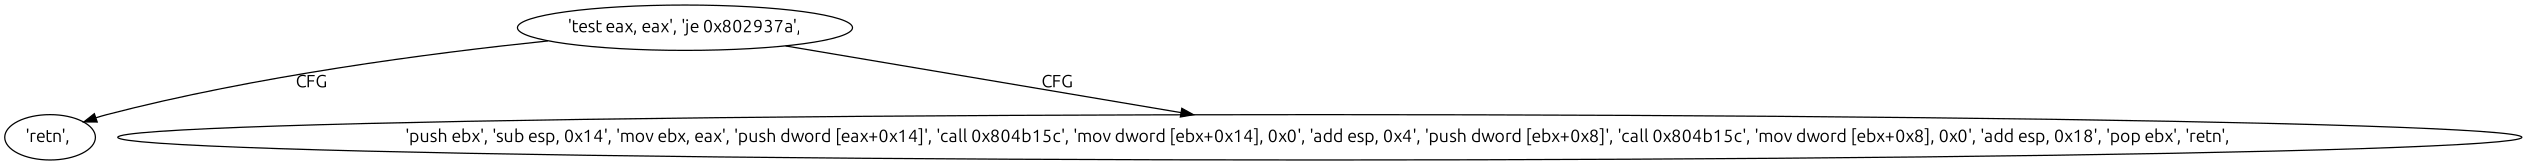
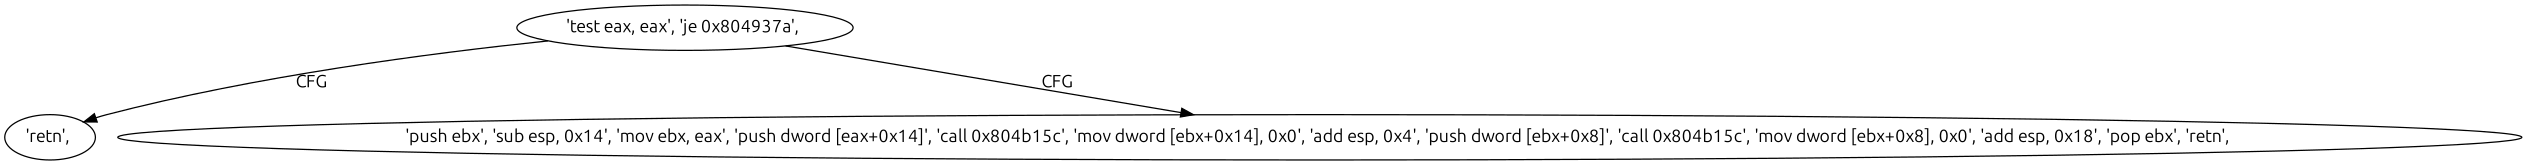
(685, 28) -> (685, 28)
